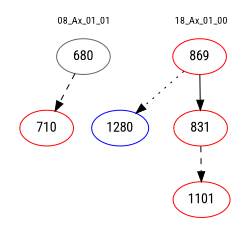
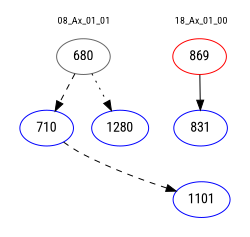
(171, 83) -> (99, 88)
(47, 128) -> (47, 128)
(201, 128) -> (201, 128)
(201, 159) -> (114, 168)
(202, 200) -> (202, 200)
